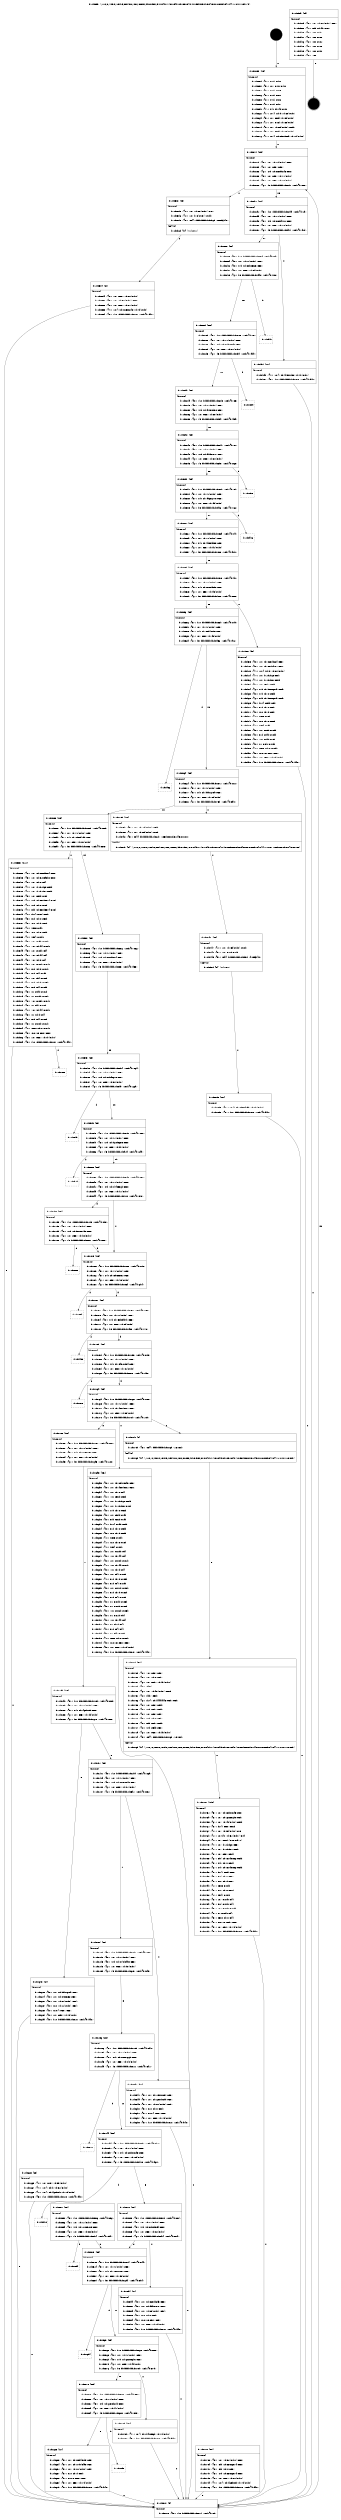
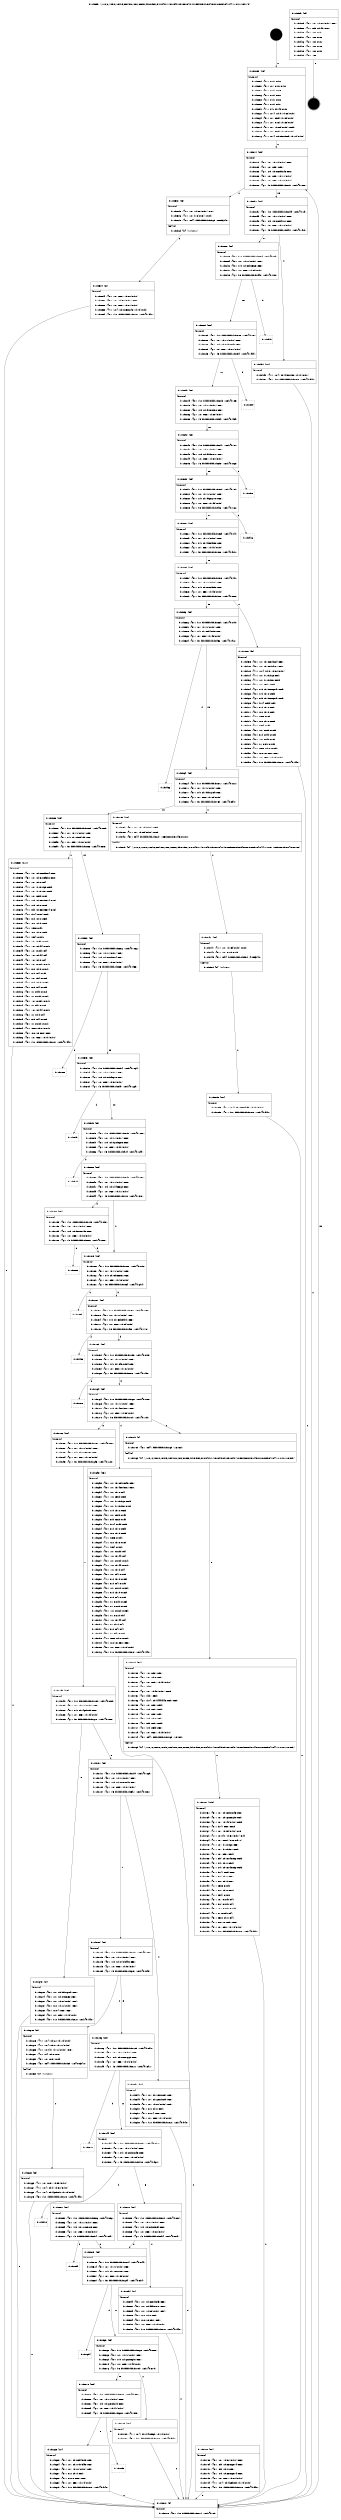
(57, 1057) -> (85, 1020)
(114, 1159) -> none
none -> (54, 2052)
